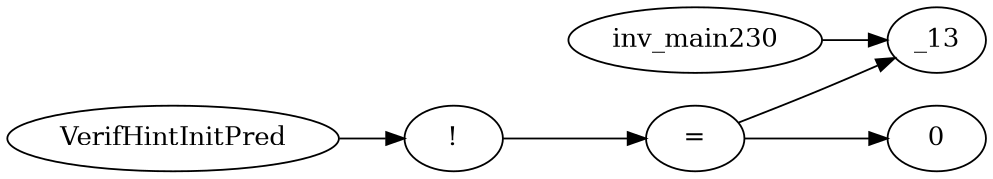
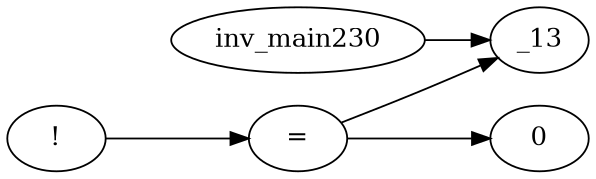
(173, 138) -> none
